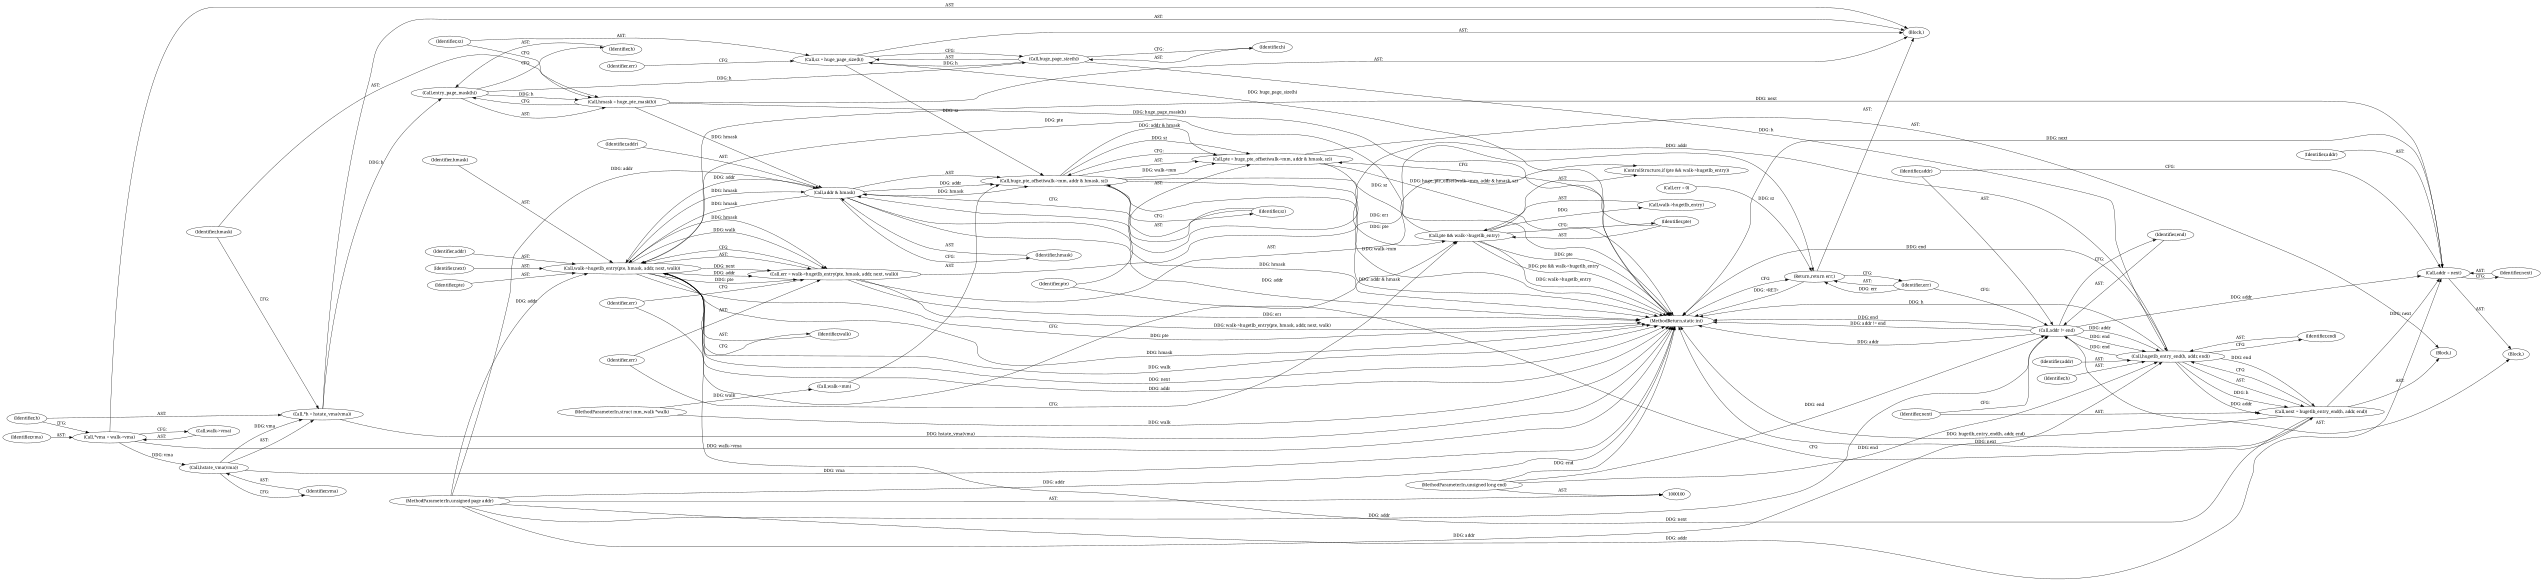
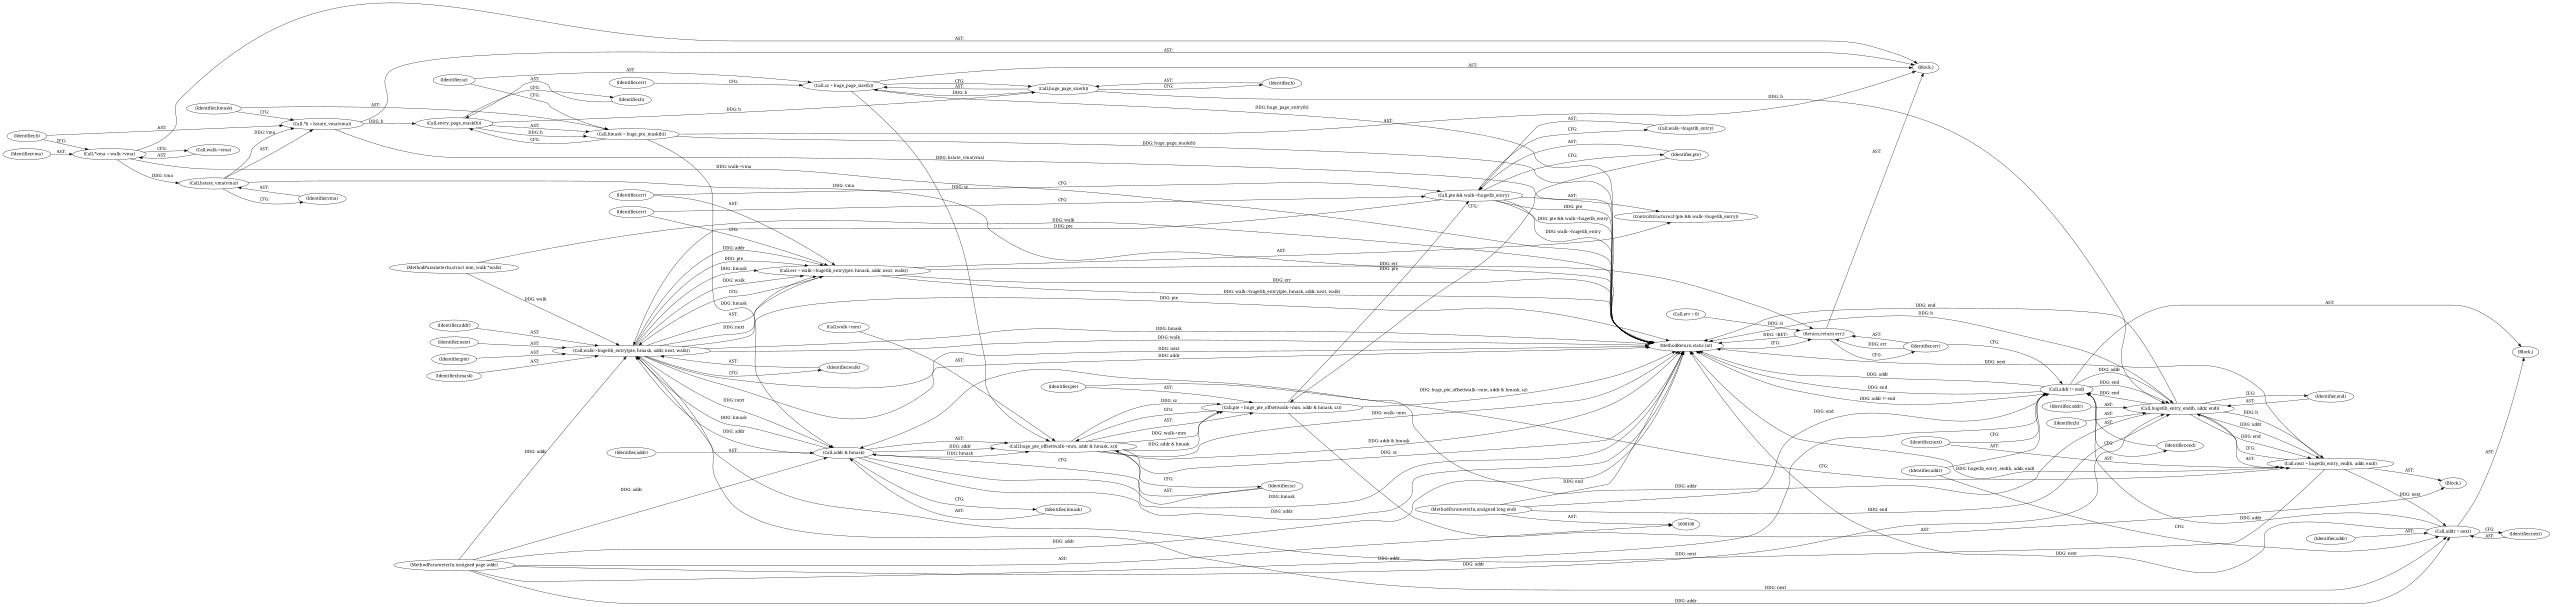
(1272, 92) -> (1282, 108)
(724, 191) -> (734, 400)
(1564, 210) -> (1573, 129)
(2247, 300) -> (2226, 523)
(734, 399) -> (541, 309)
